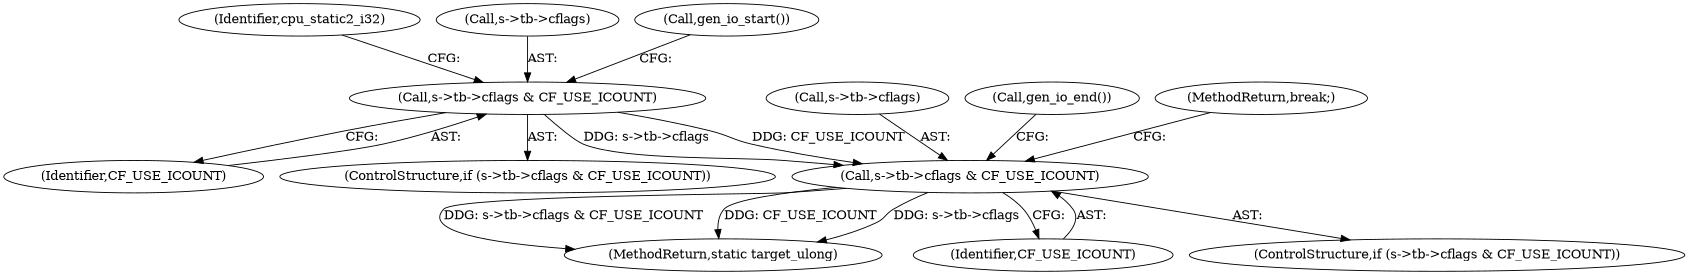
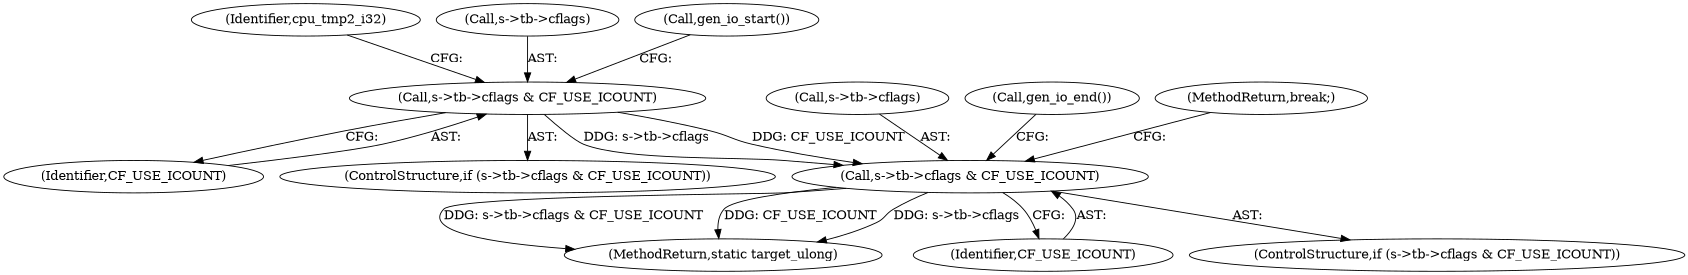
(300, 20) -> (306, 20)
